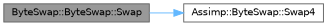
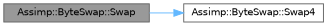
(77, 13) -> (77, 13)
